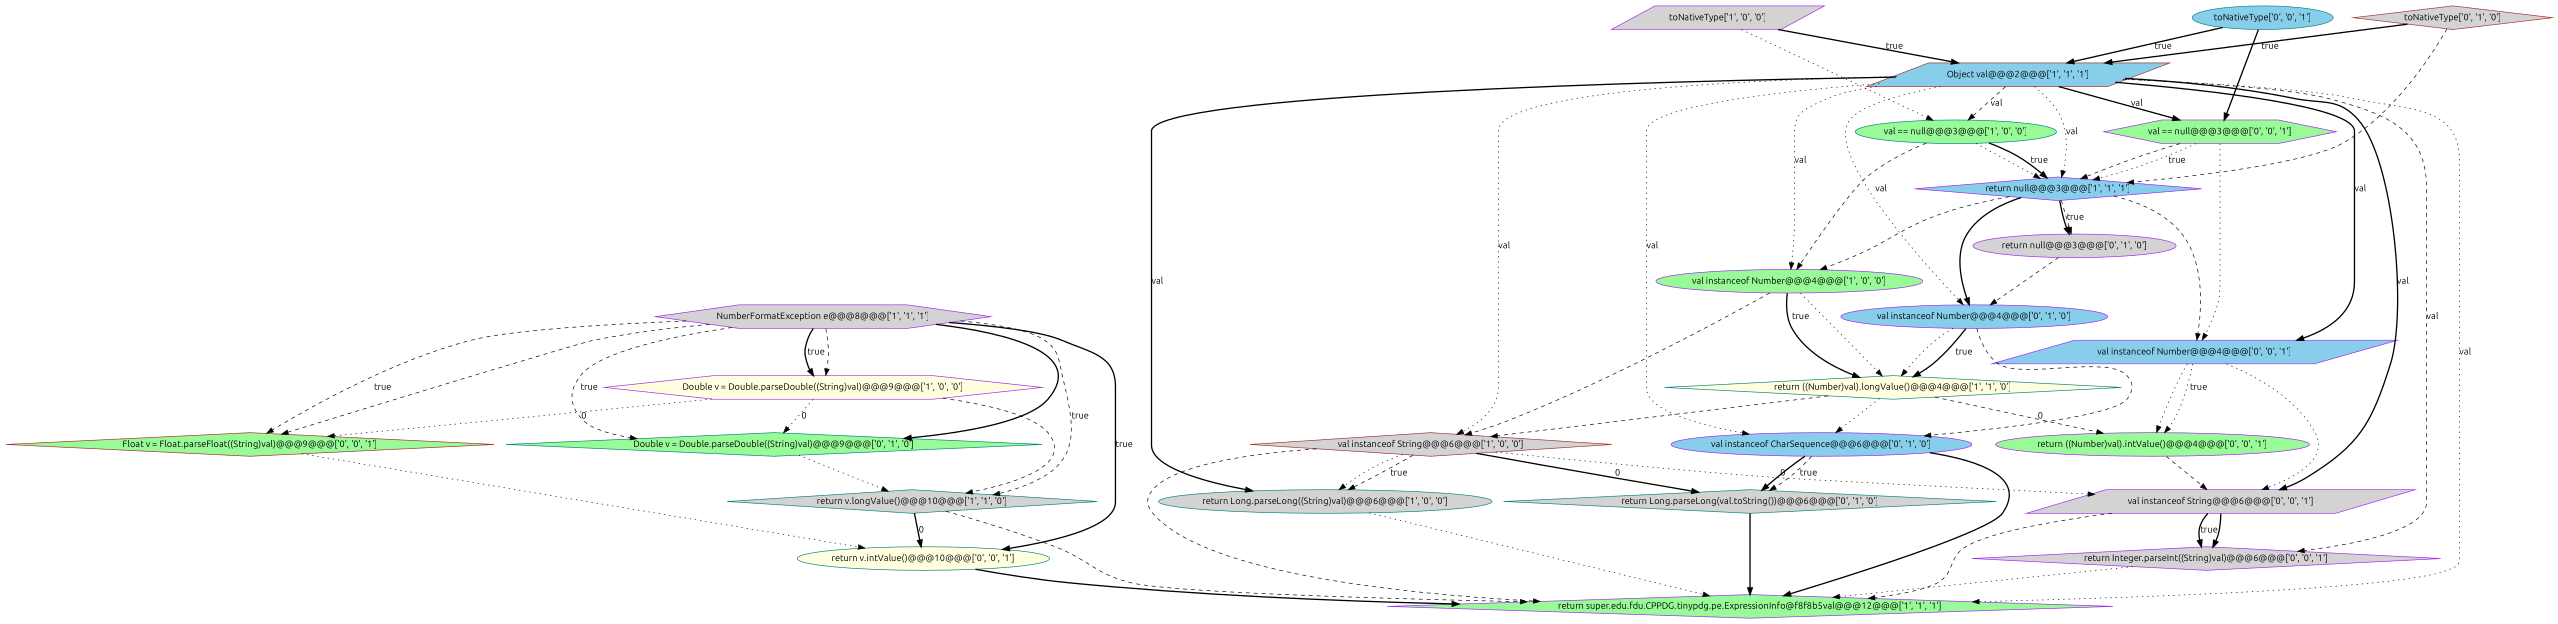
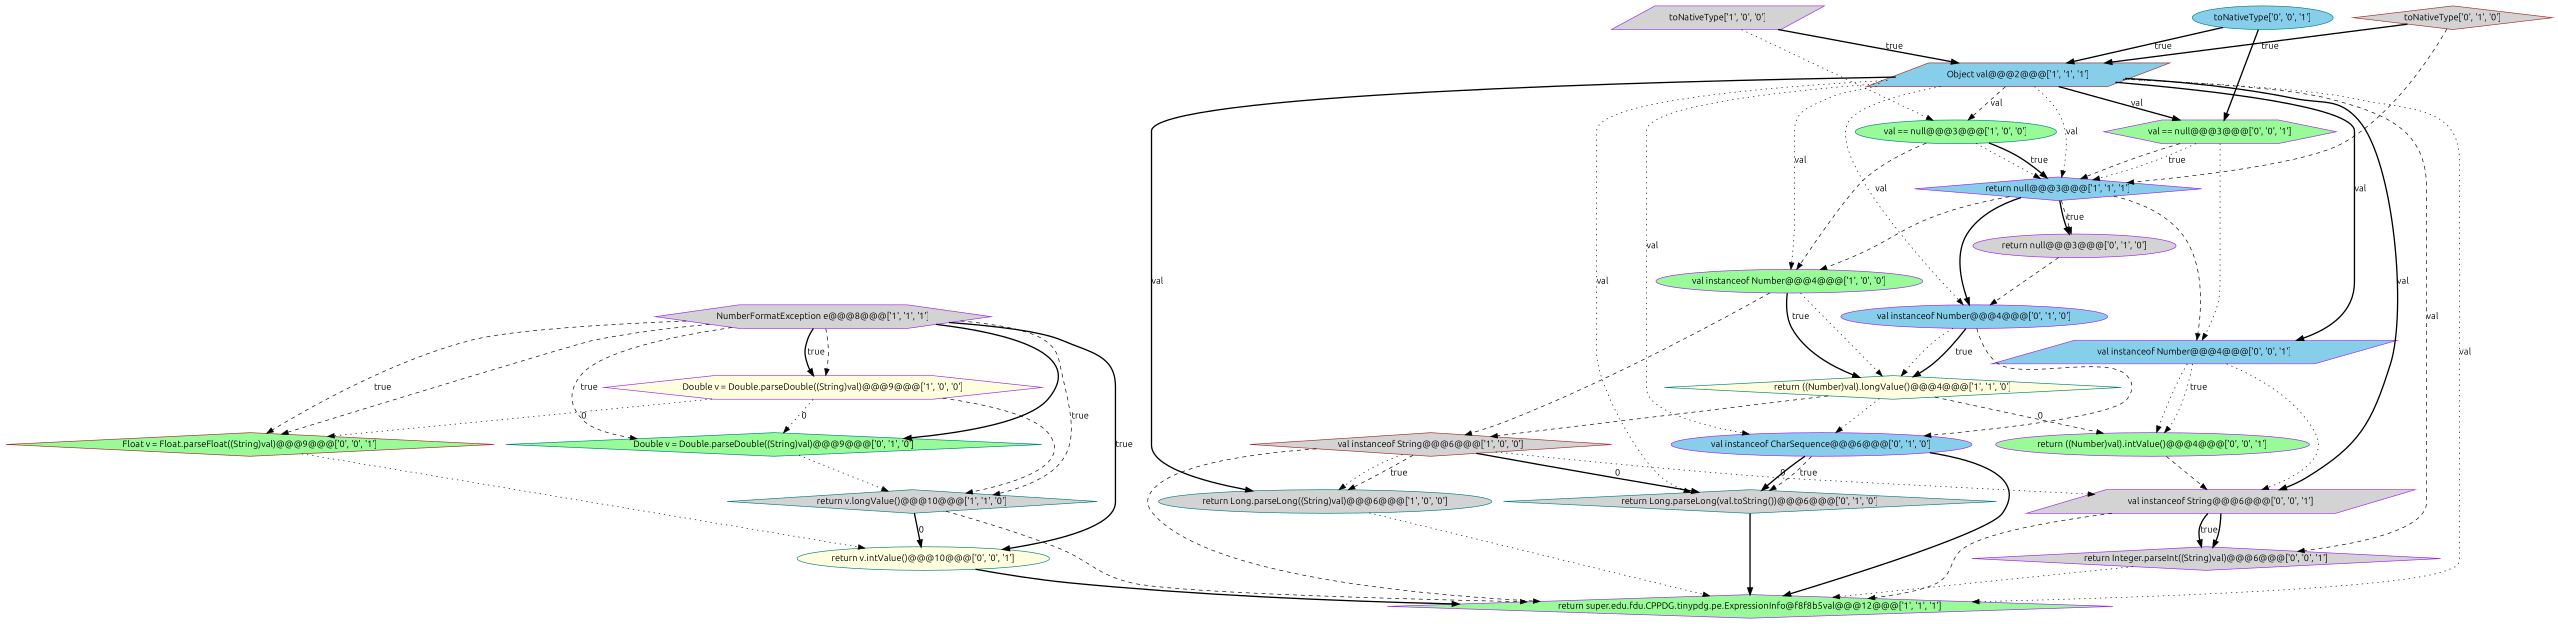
(1536, 107) -> (1597, 176)
